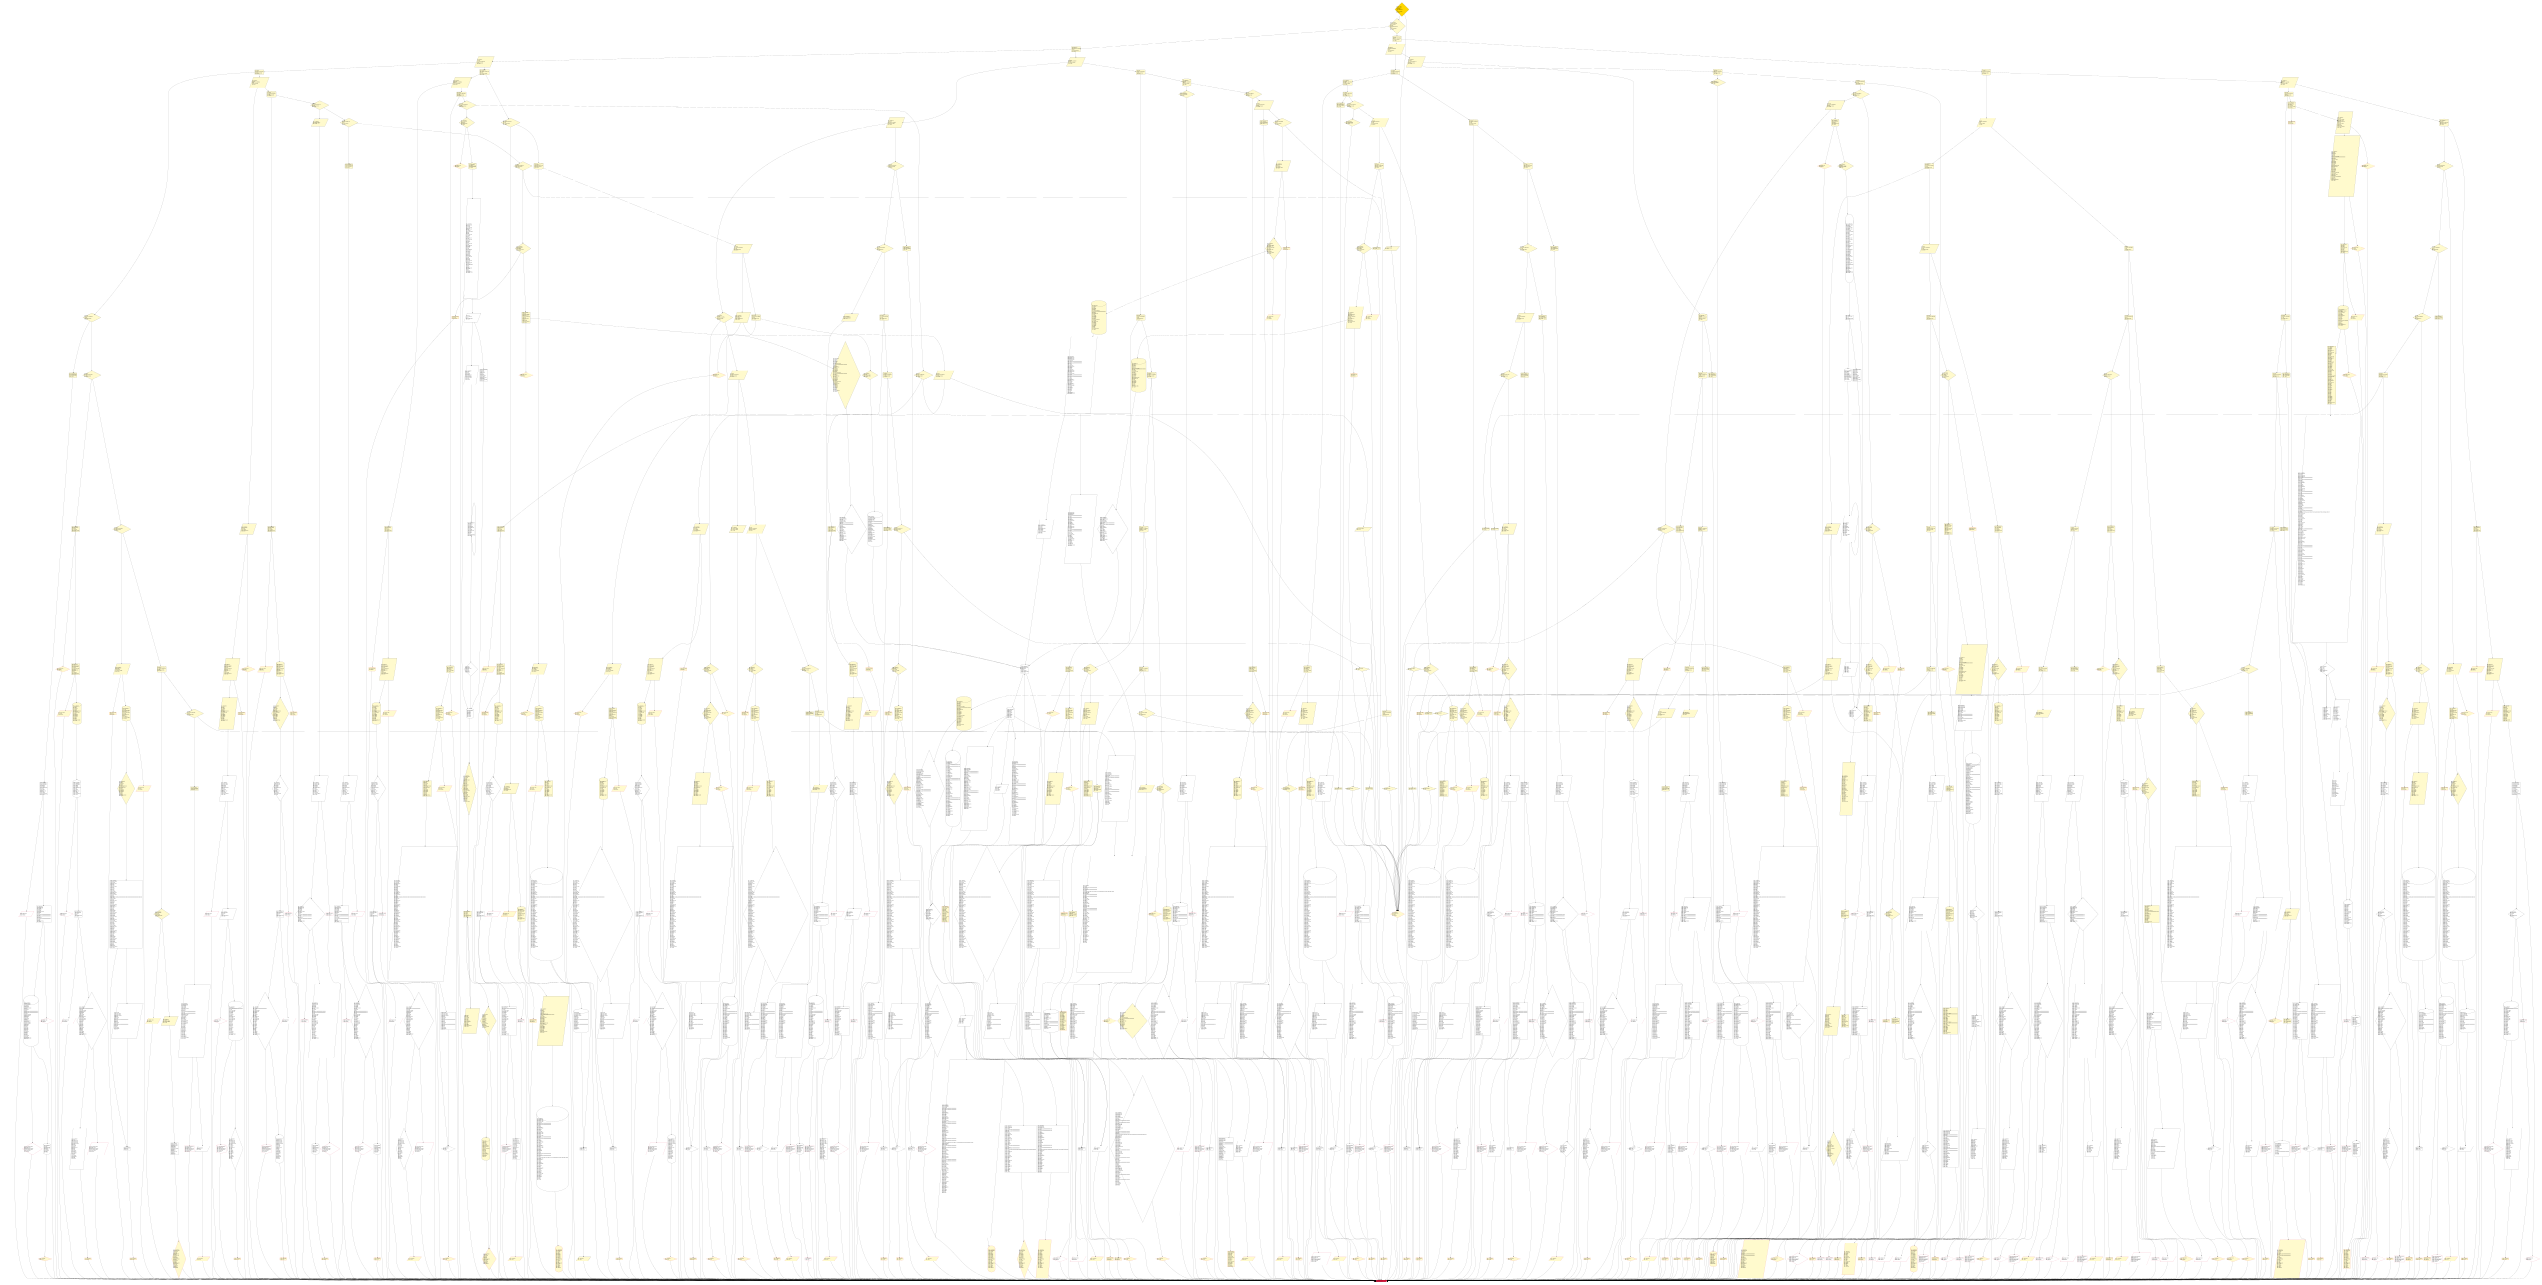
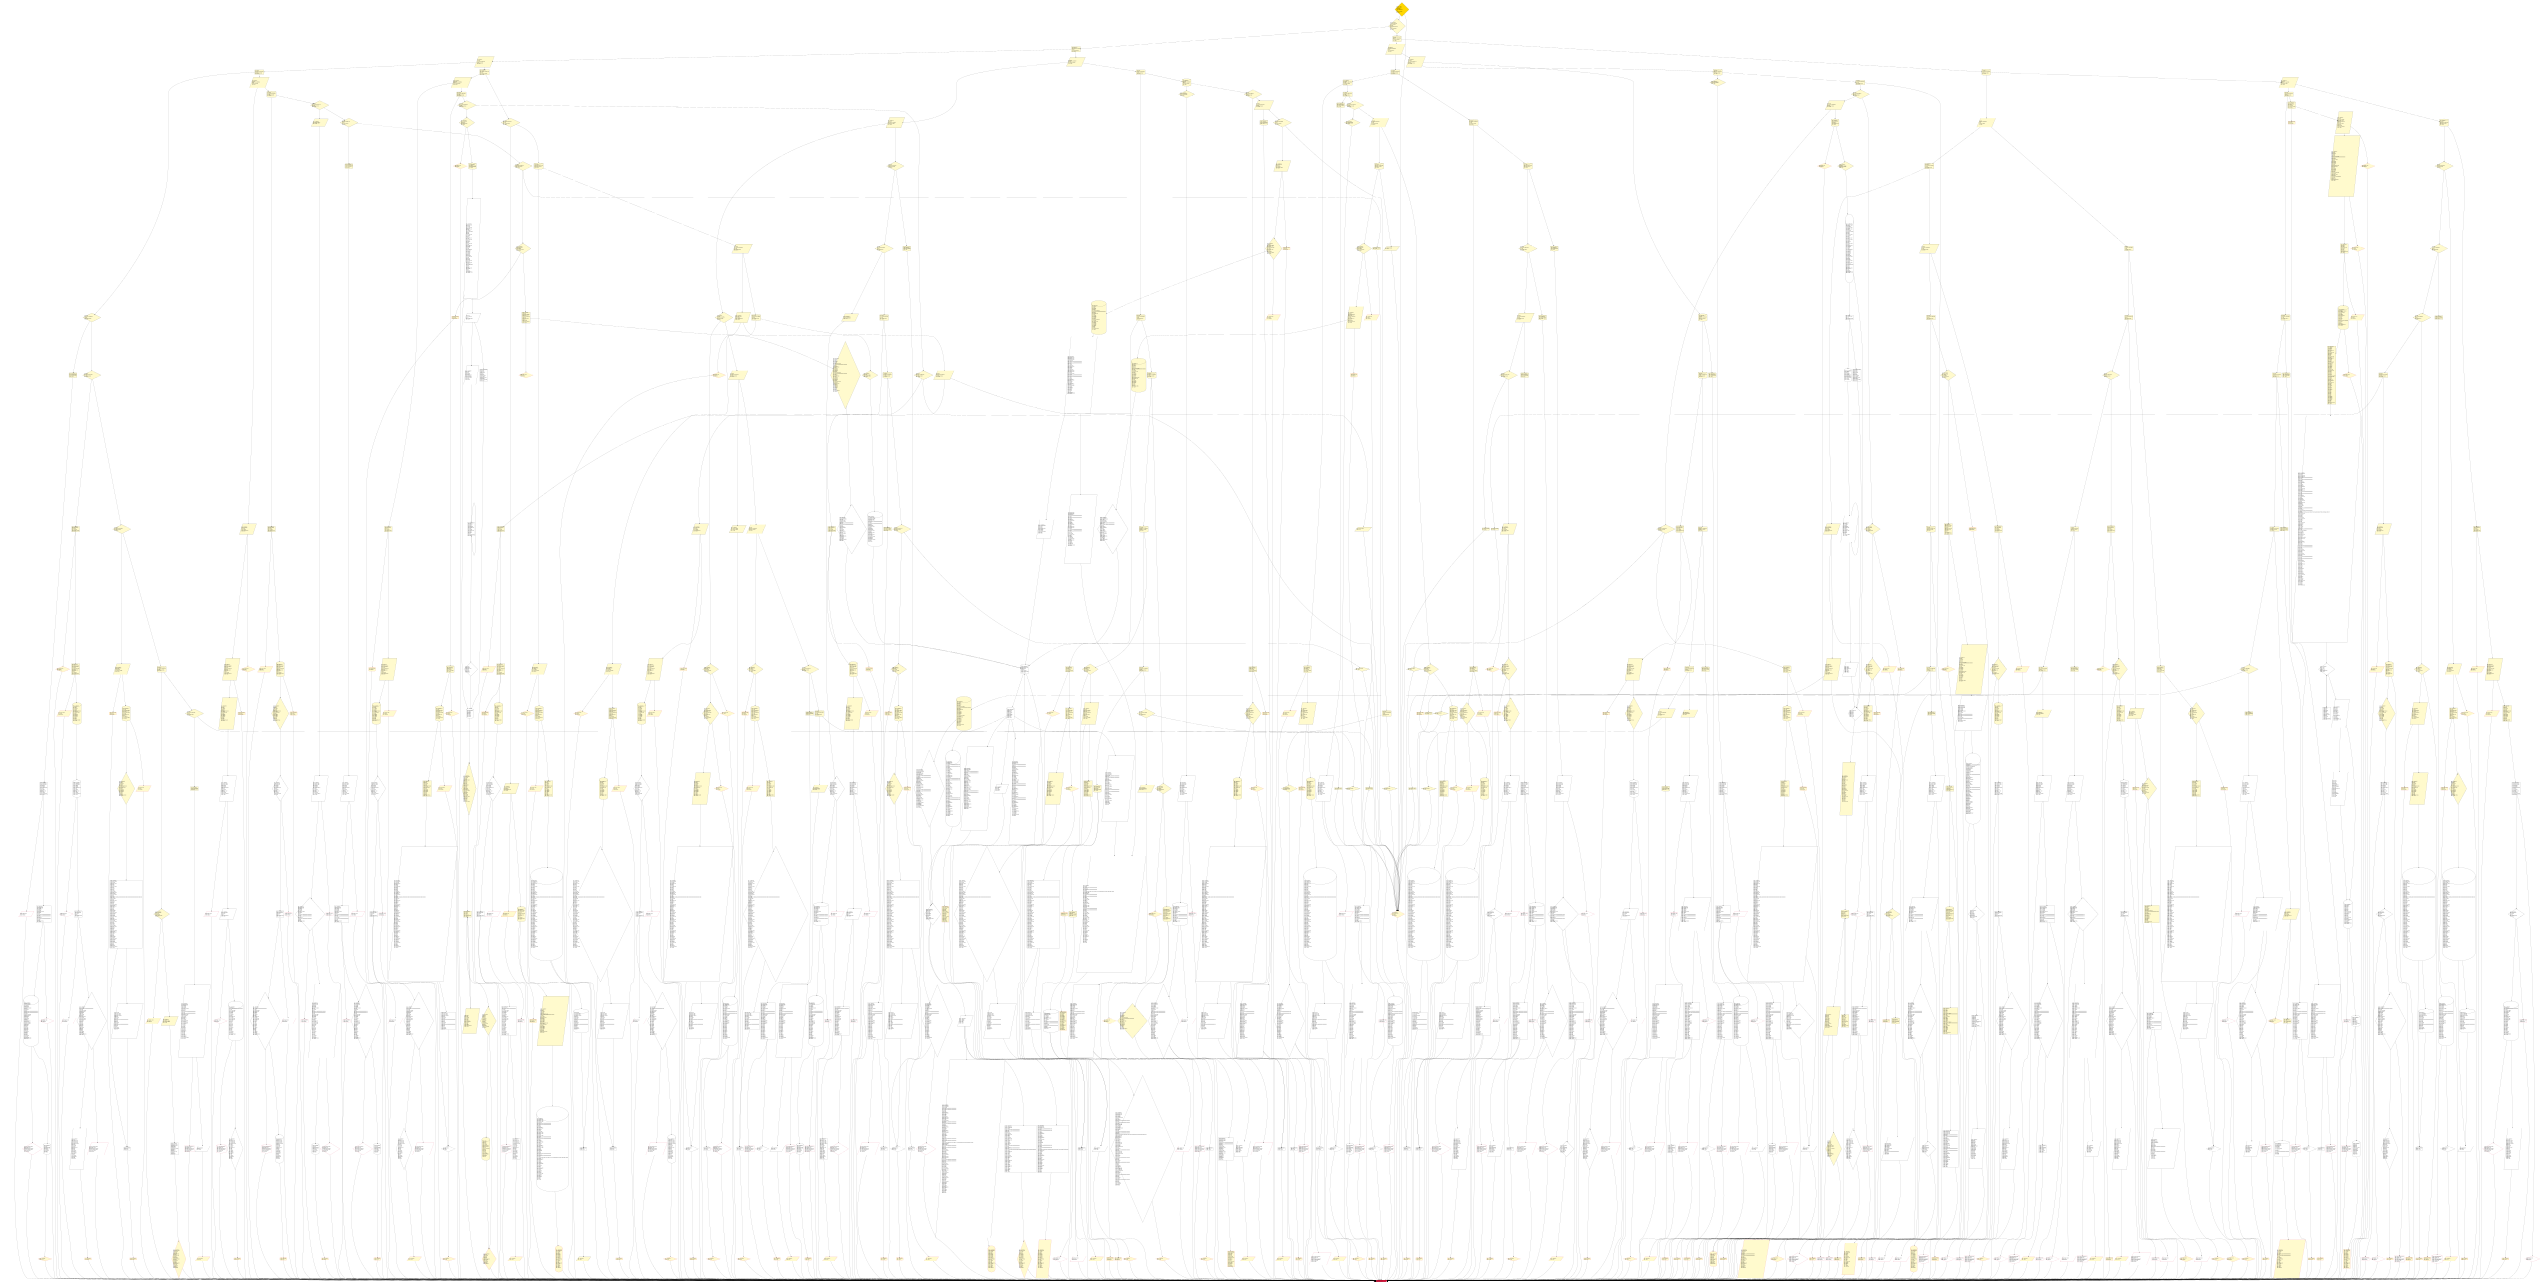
(808, 1259) -> (808, 1259)
